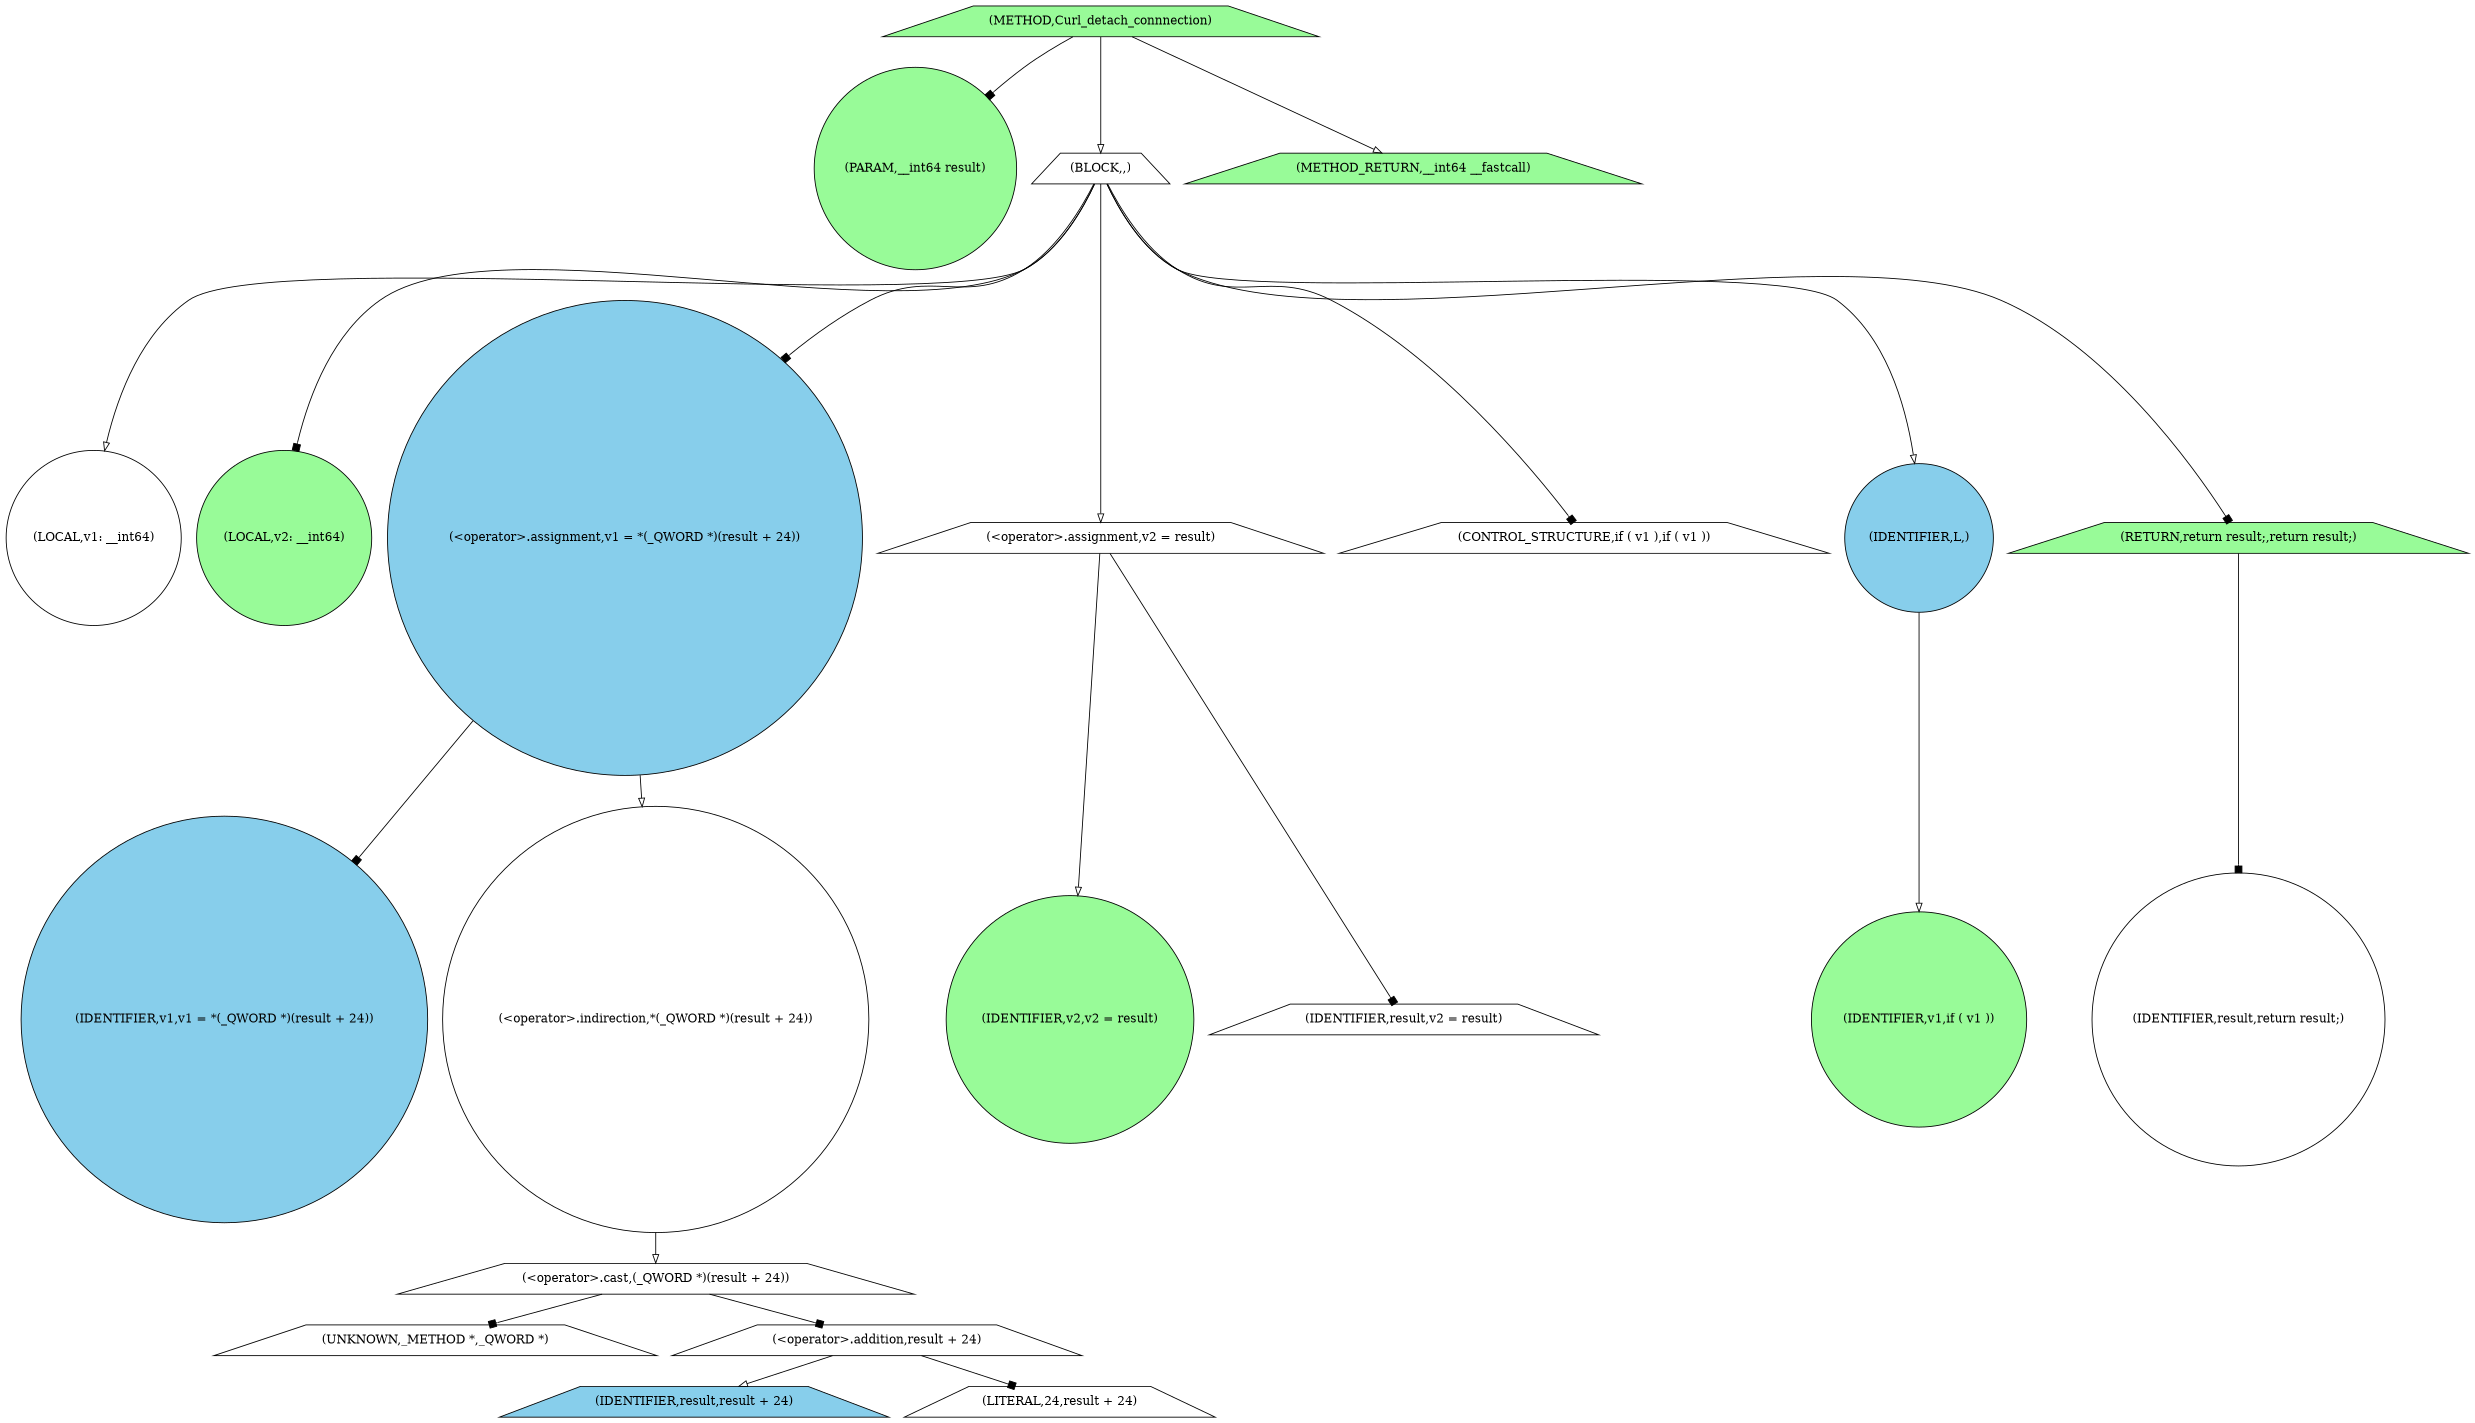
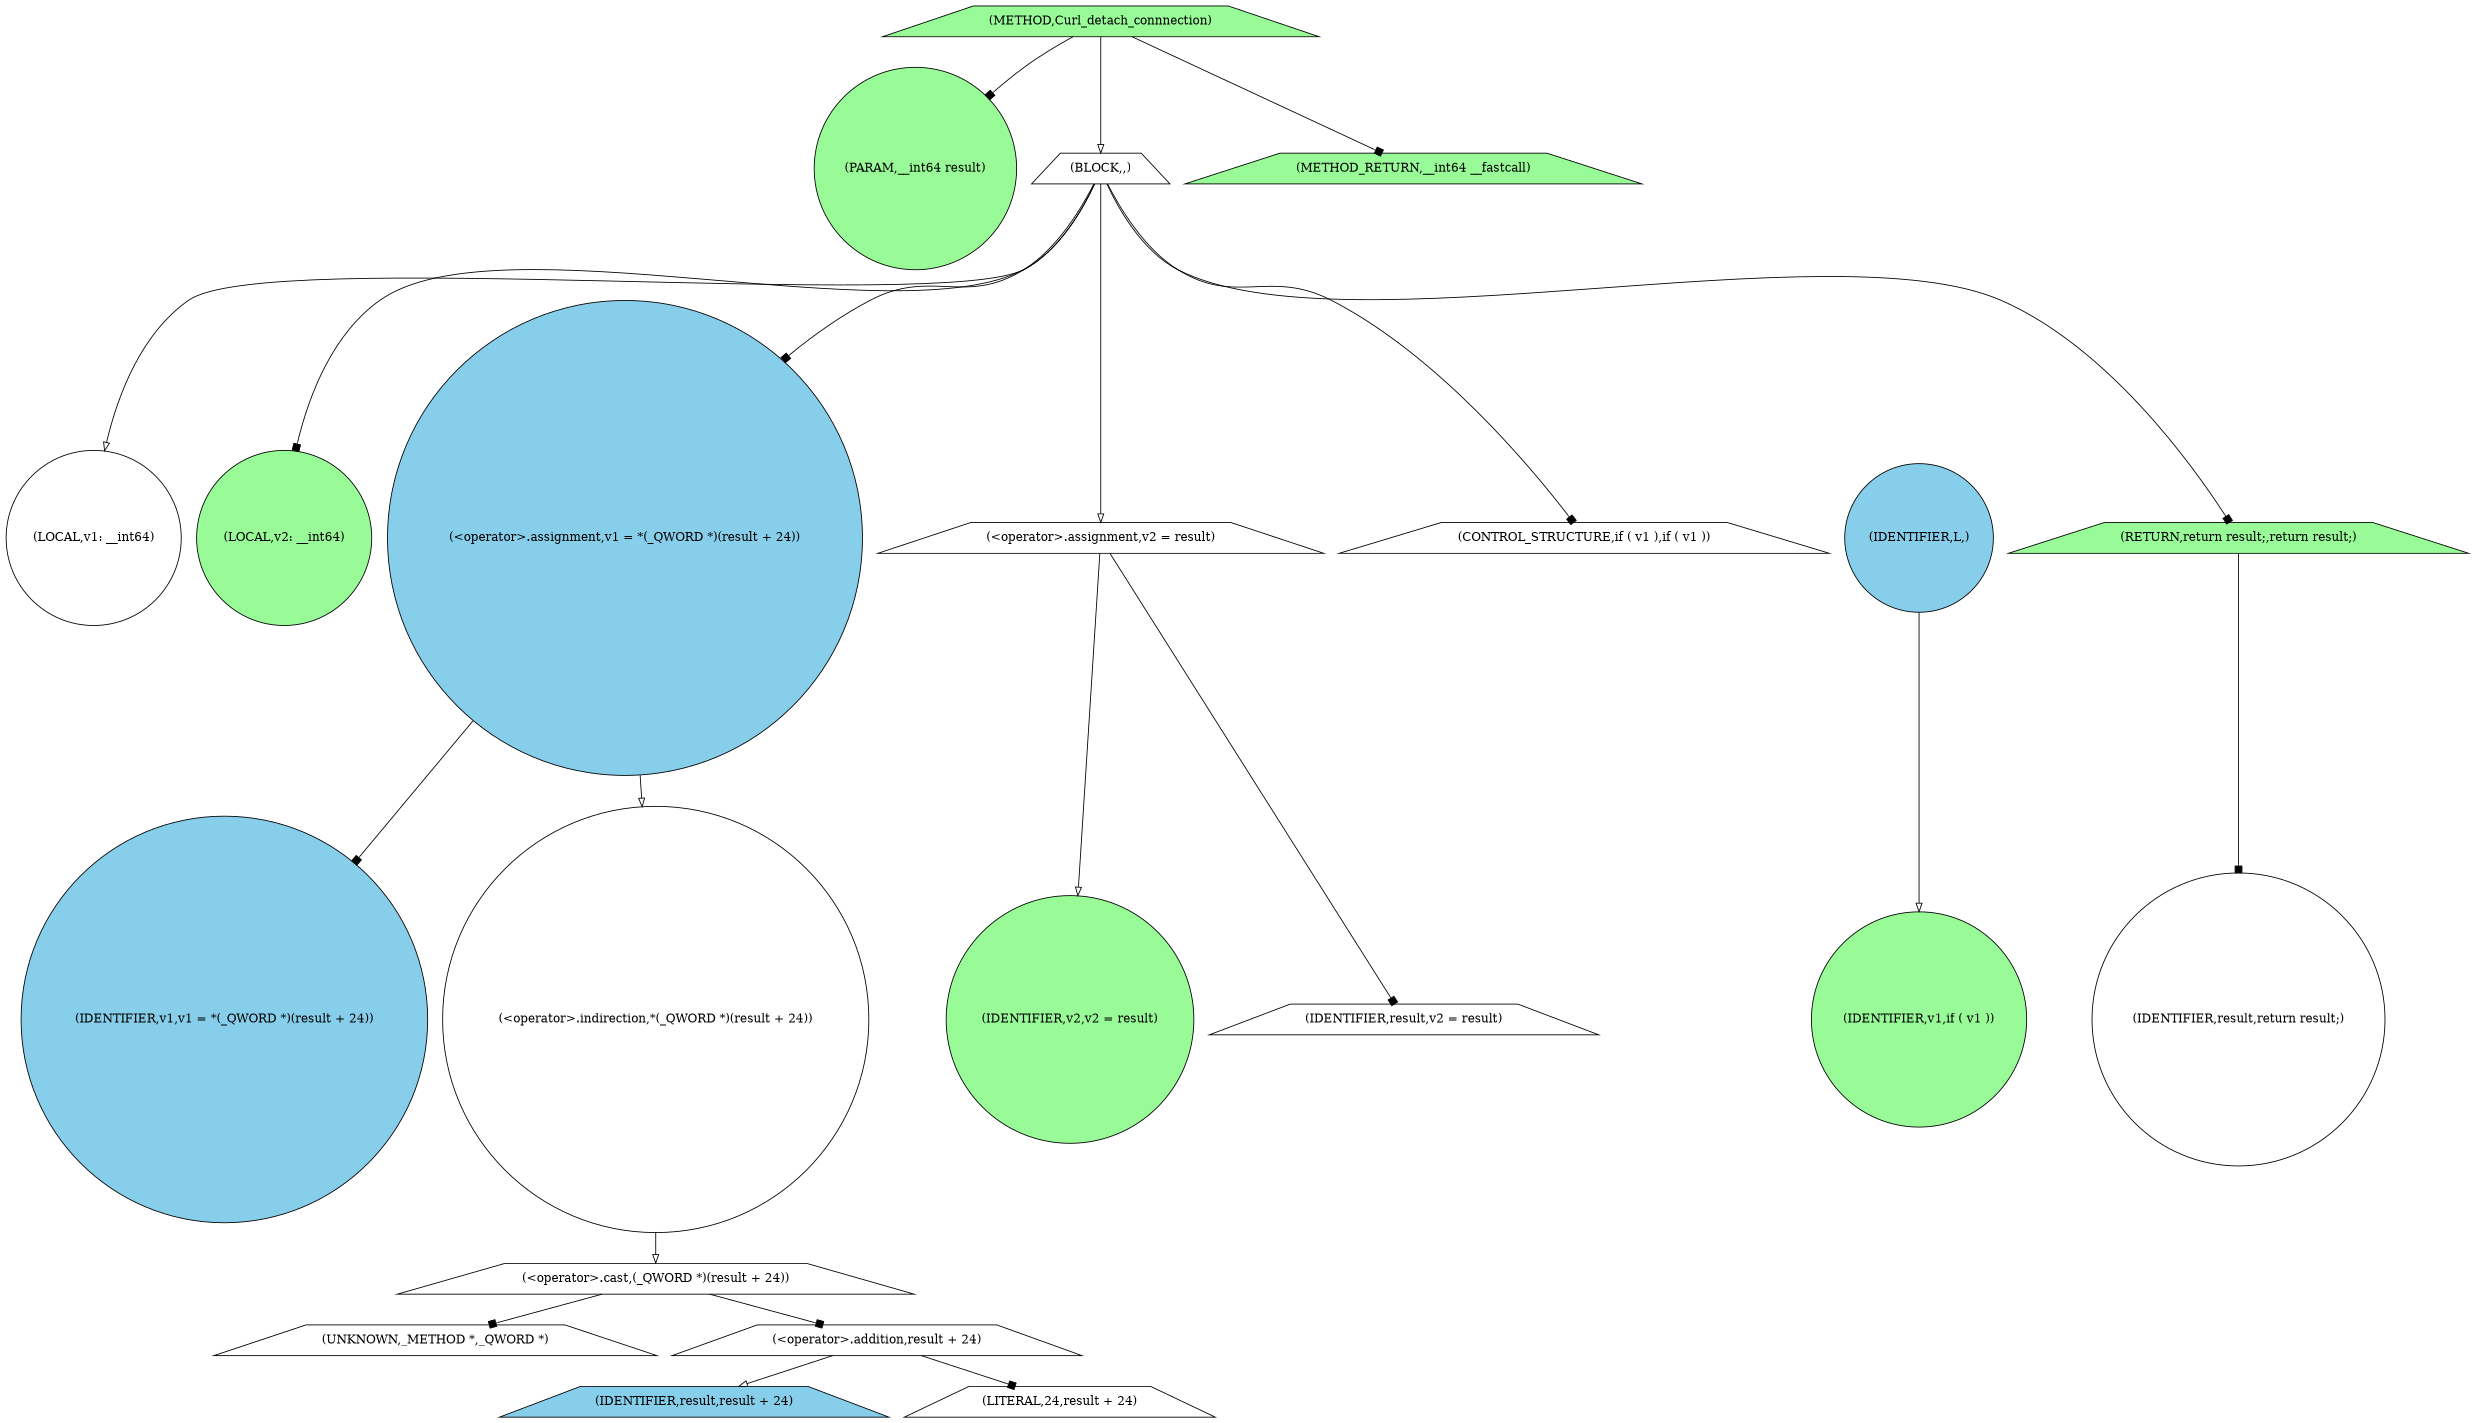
(1253, 93) -> (1253, 93)
(1540, 281) -> none
